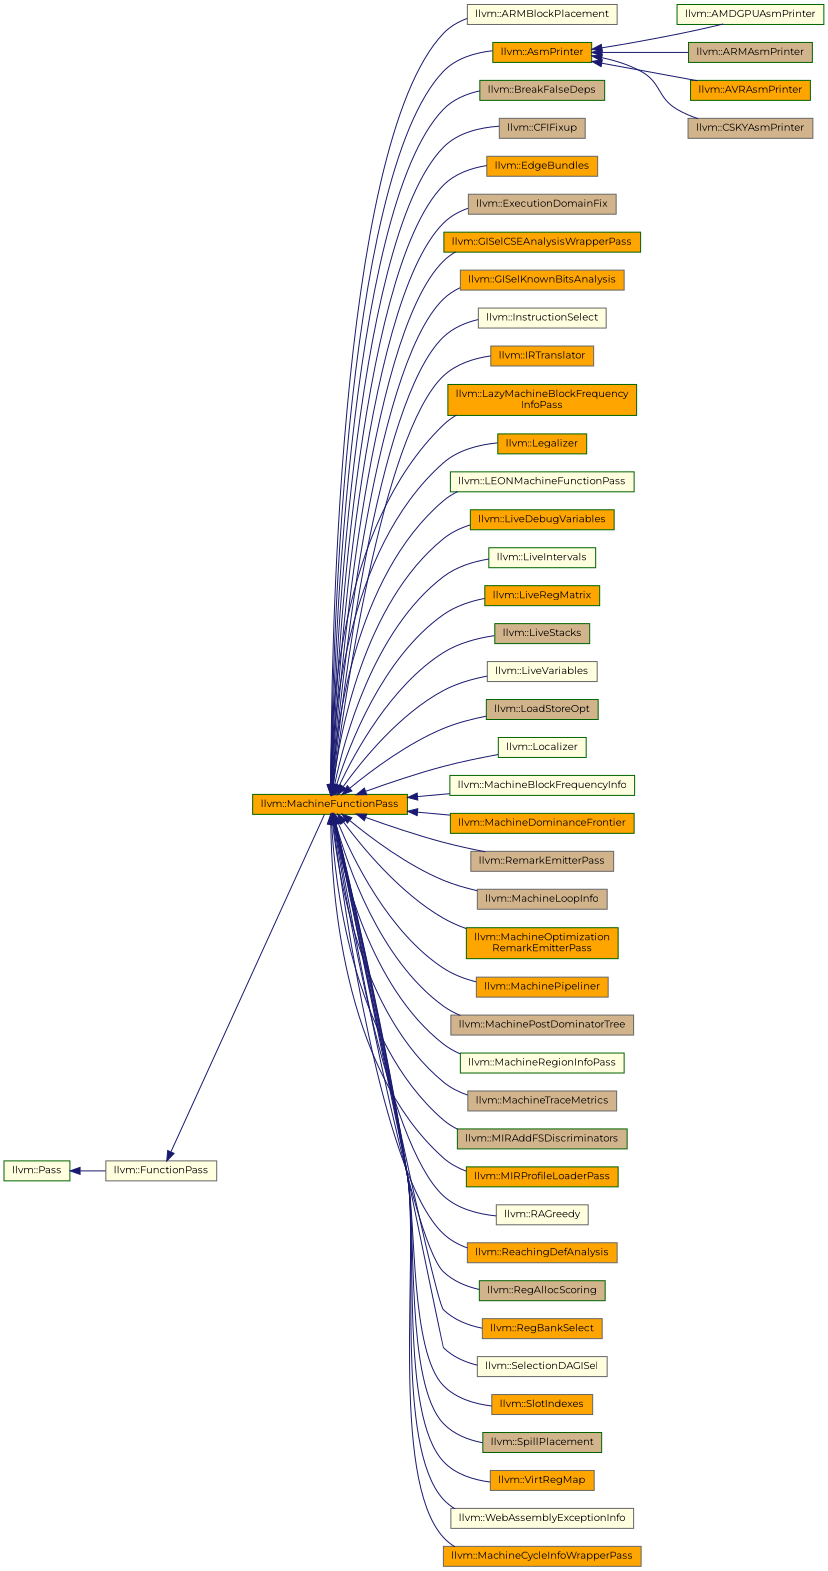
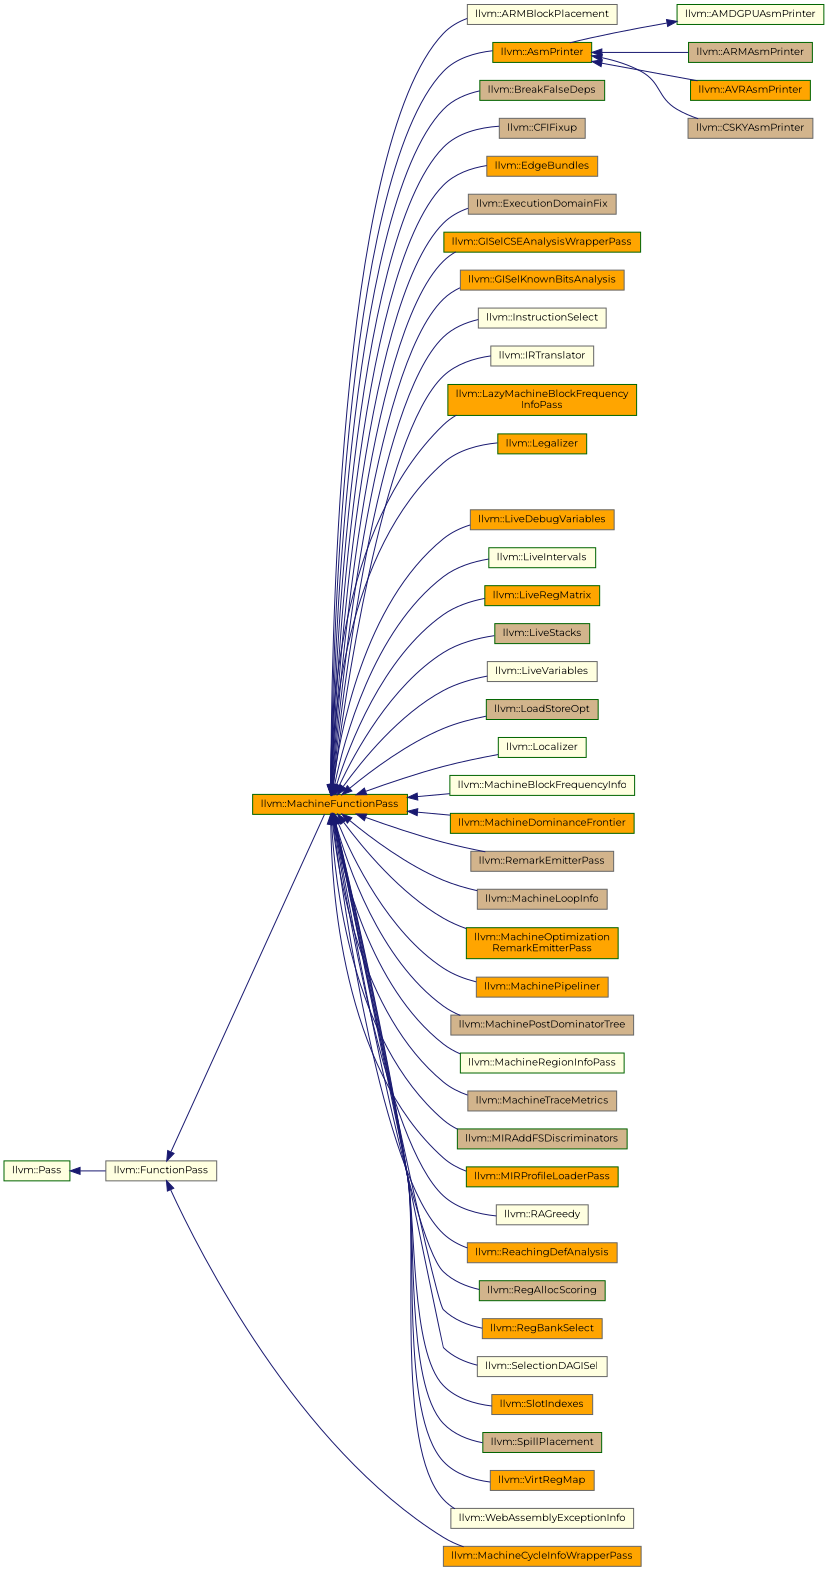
(663, 37) -> (618, 32)
(542, 356) -> (542, 356)
(542, 482) -> none
(542, 520) -> (542, 520)
(408, 1187) -> (291, 1391)
